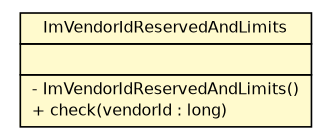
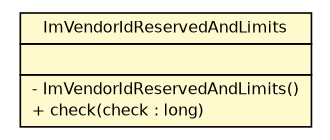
(130, 111) -> (118, 111)
